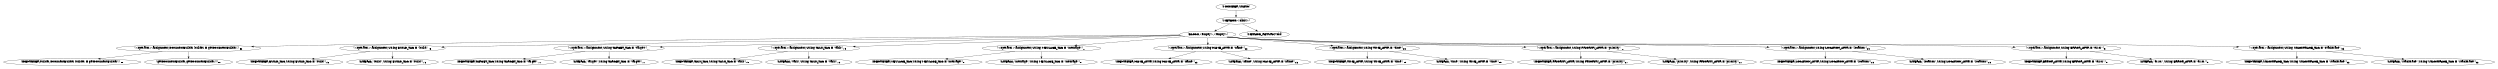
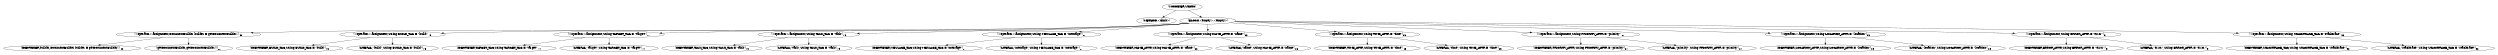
(1223, 27) -> (1194, 13)
(1264, 34) -> none
